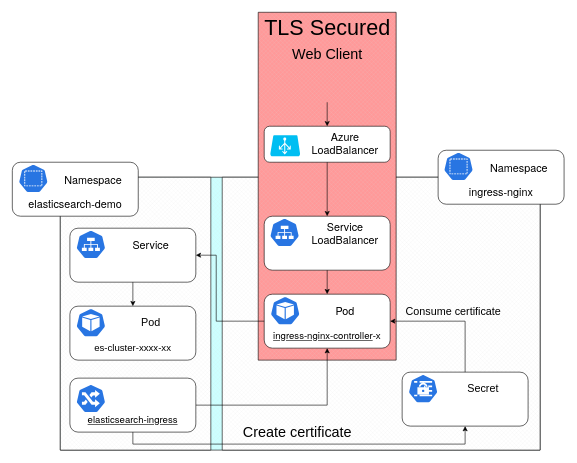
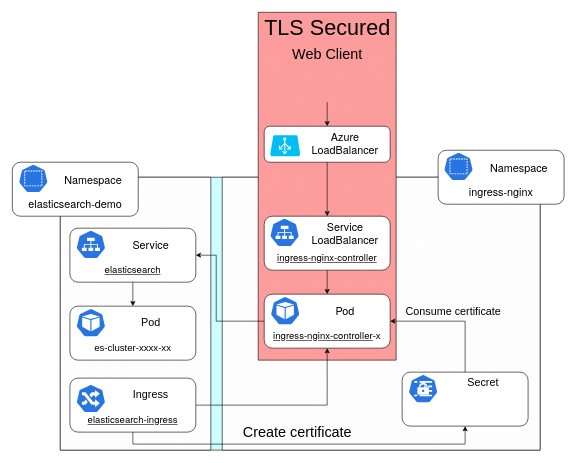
none -> (327, 258)
none -> (133, 270)
(483, 389) -> (483, 383)
none -> (151, 395)
